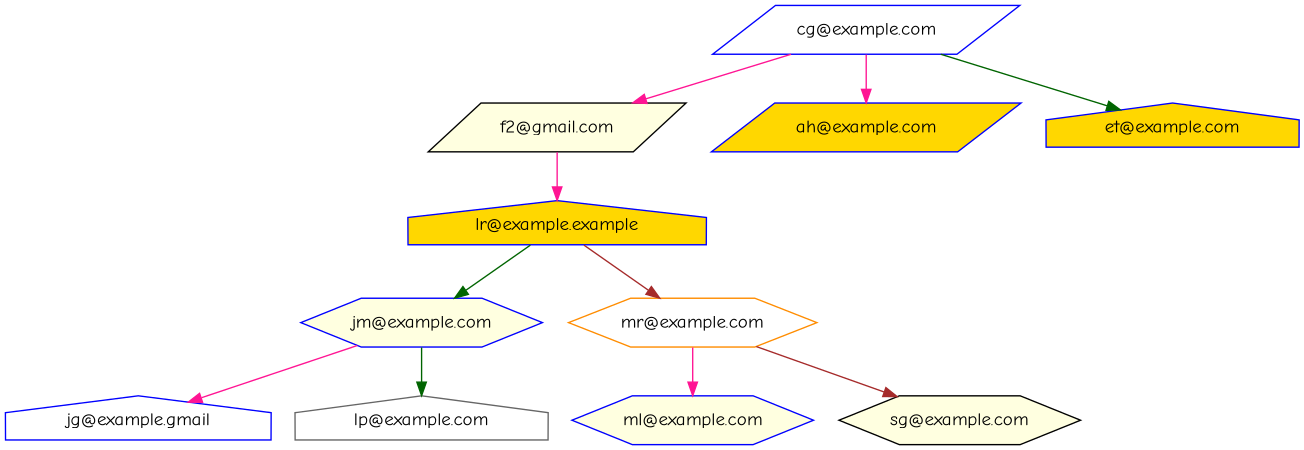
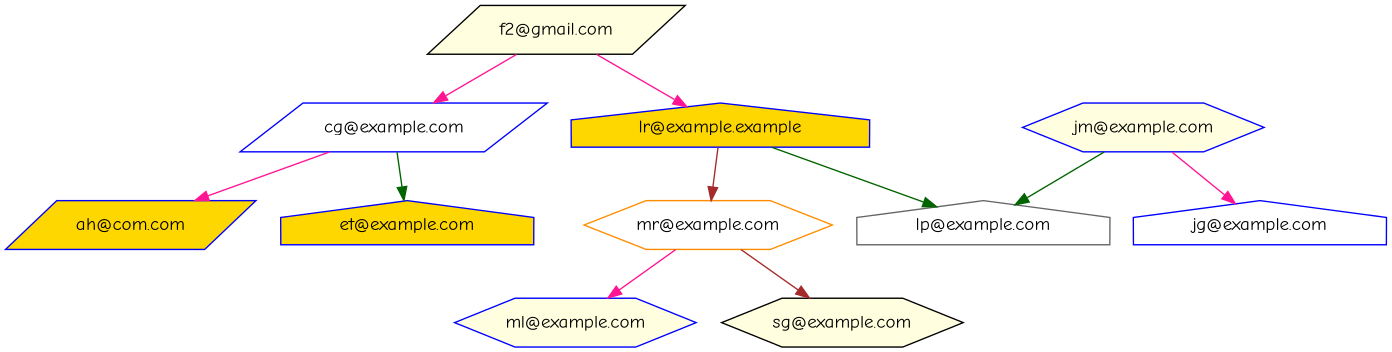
(718, 77) -> (481, 75)
(866, 127) -> (131, 225)
(498, 268) -> (848, 175)
(138, 420) -> (1260, 225)
